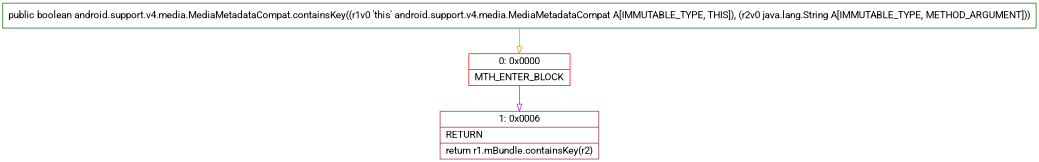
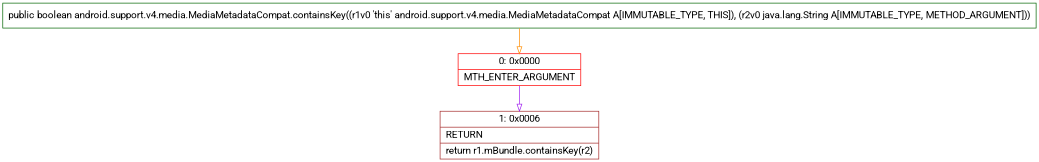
(519, 77) -> (519, 77)
